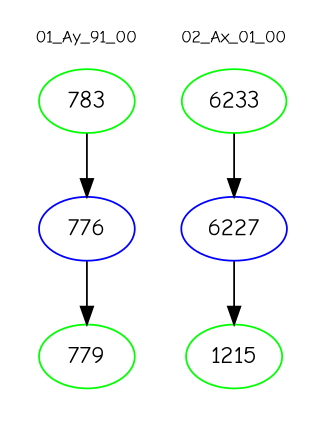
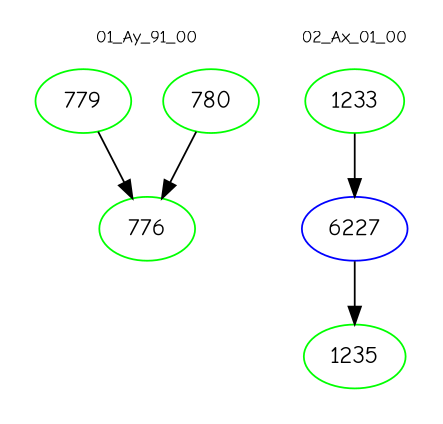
(87, 101) -> (211, 101)
(234, 101) -> (355, 101)
(87, 229) -> (147, 229)
(87, 284) -> (111, 157)
(234, 356) -> (355, 356)
